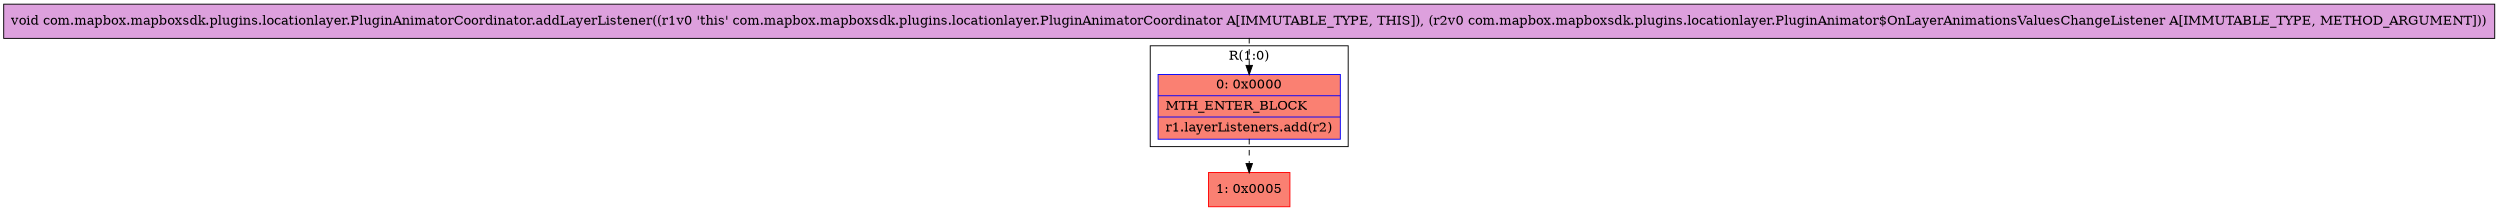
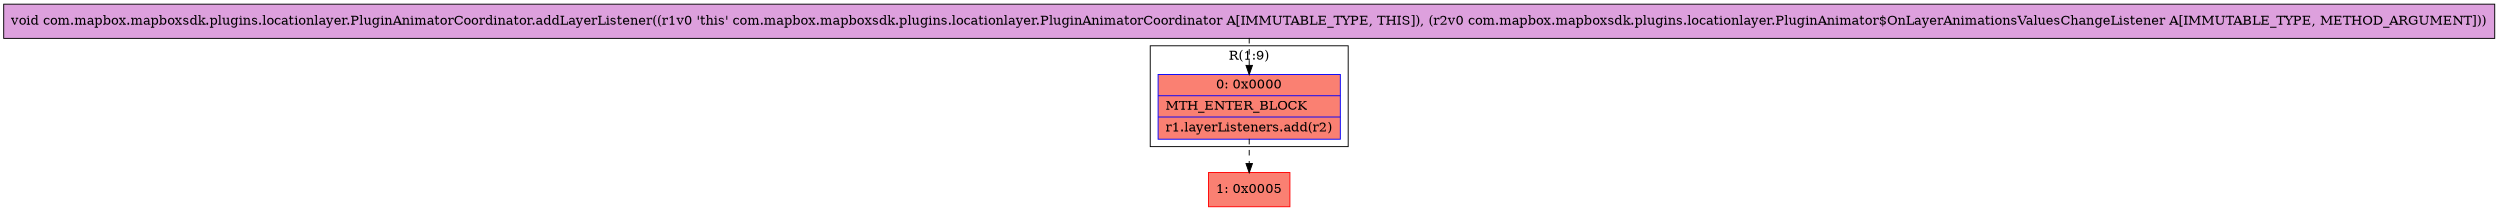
(1249, 56) -> (1249, 56)
